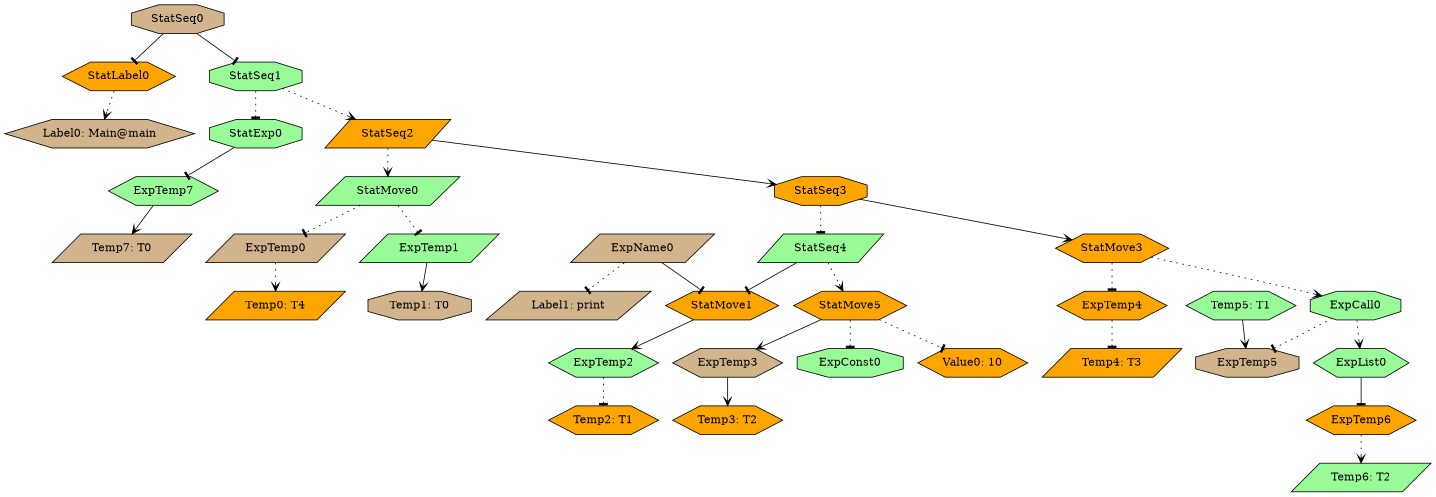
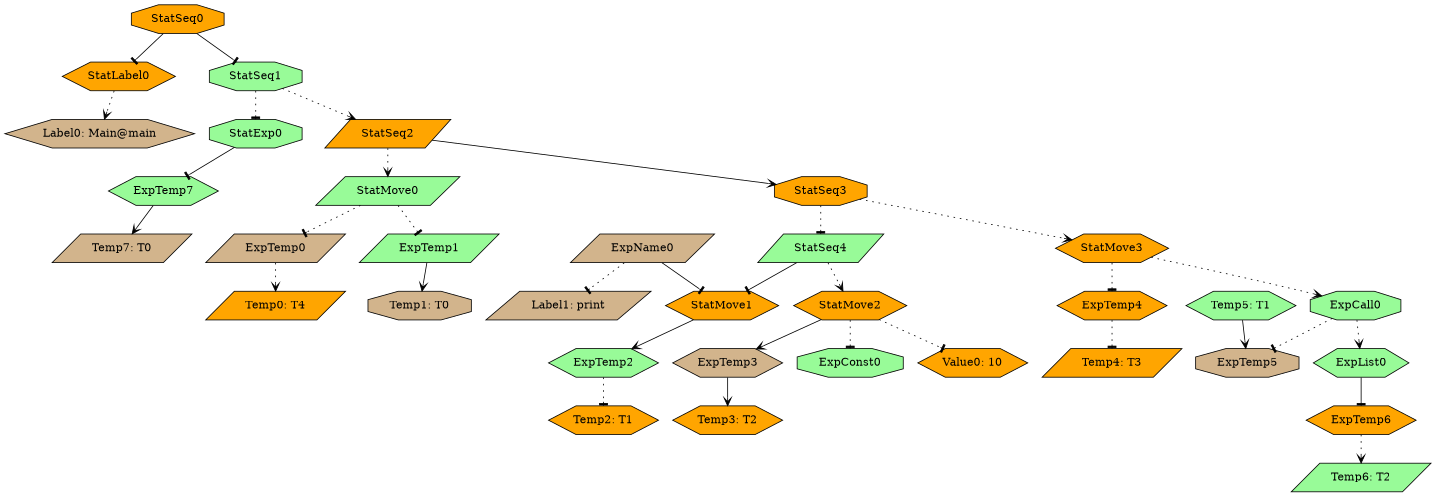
(178, 19) -> (178, 19)
(962, 219) -> (962, 219)
(850, 306) -> (850, 306)
